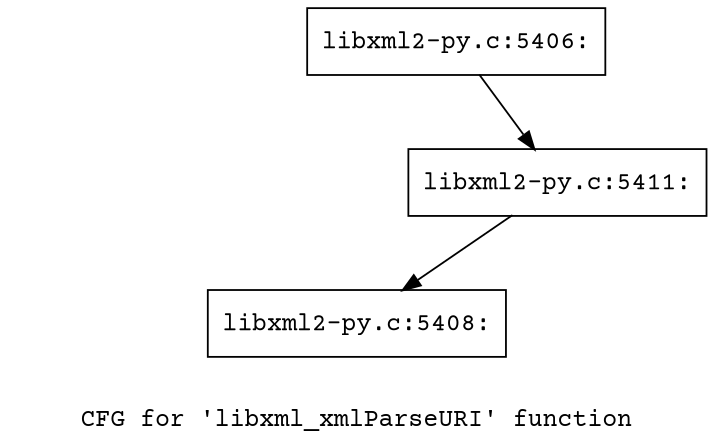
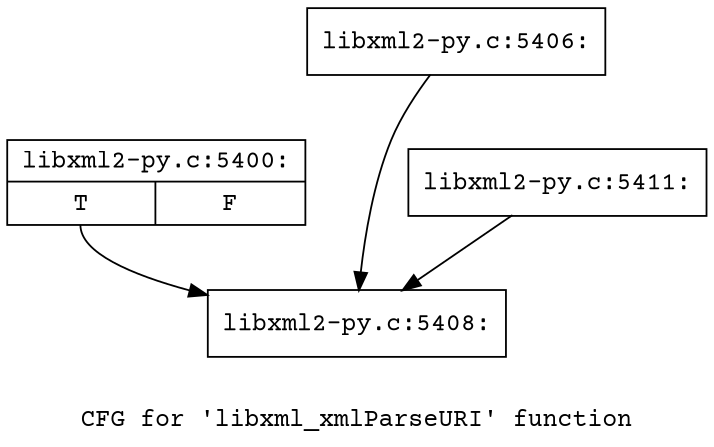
(501, 105) -> (381, 168)
none -> (156, 183)
